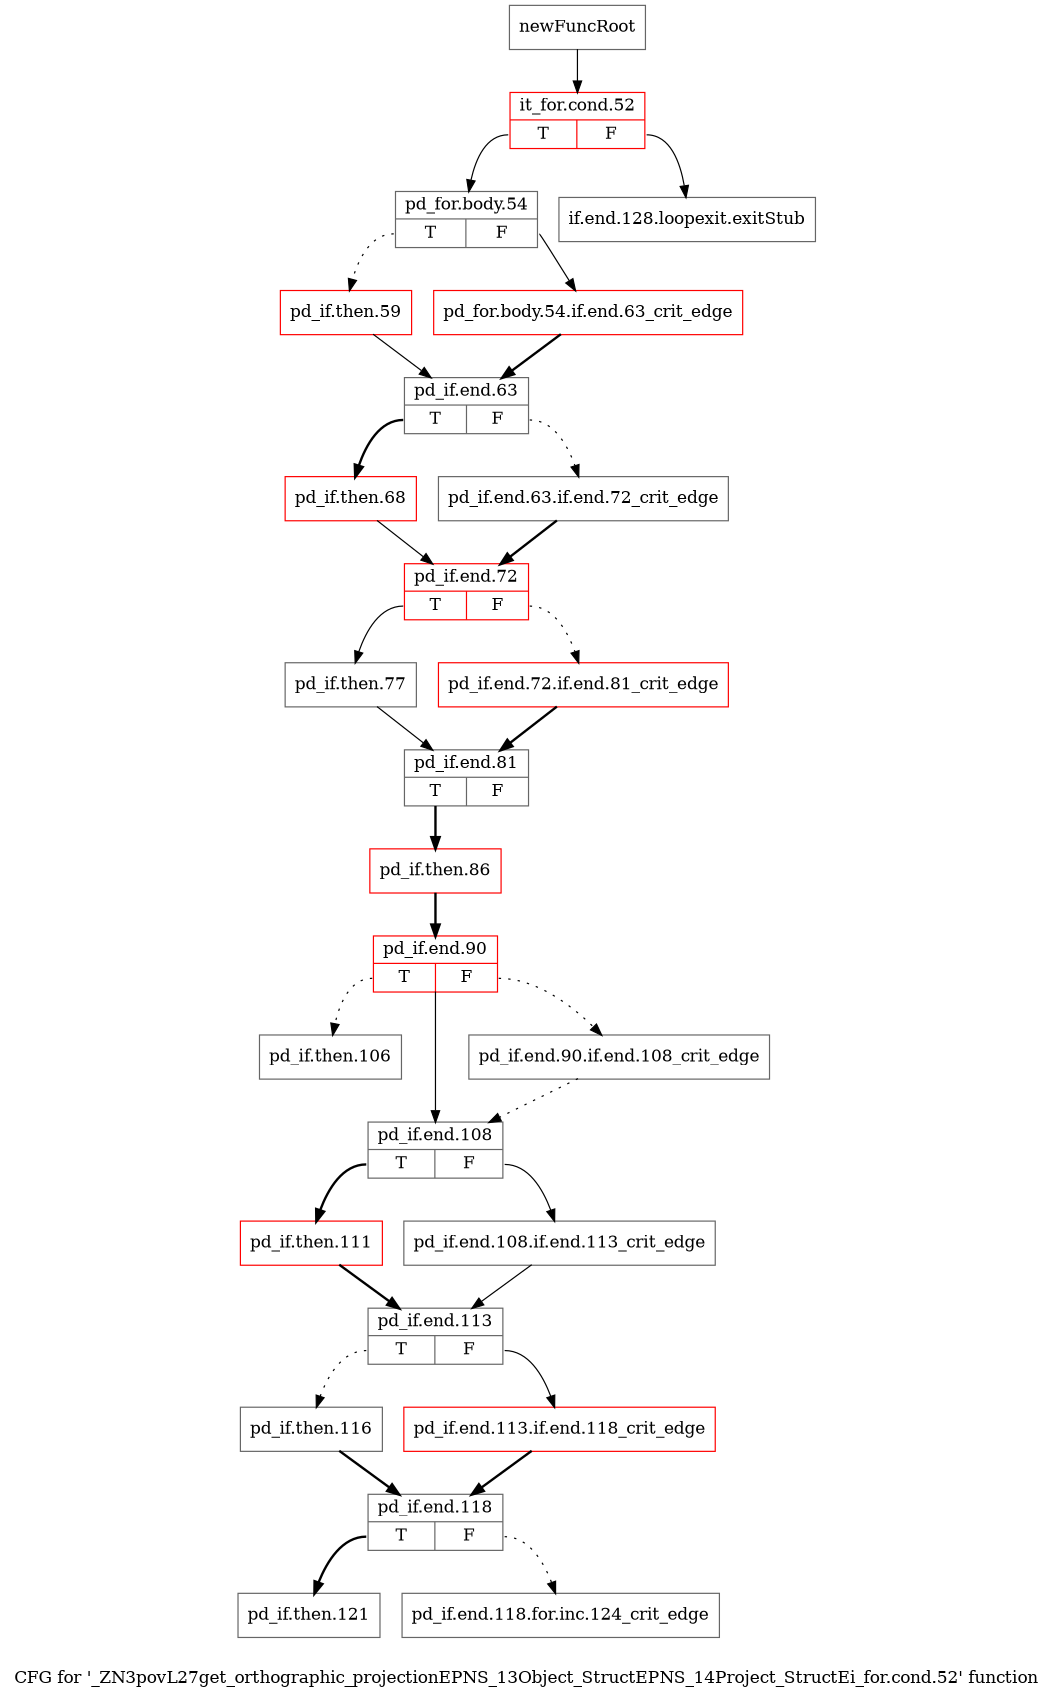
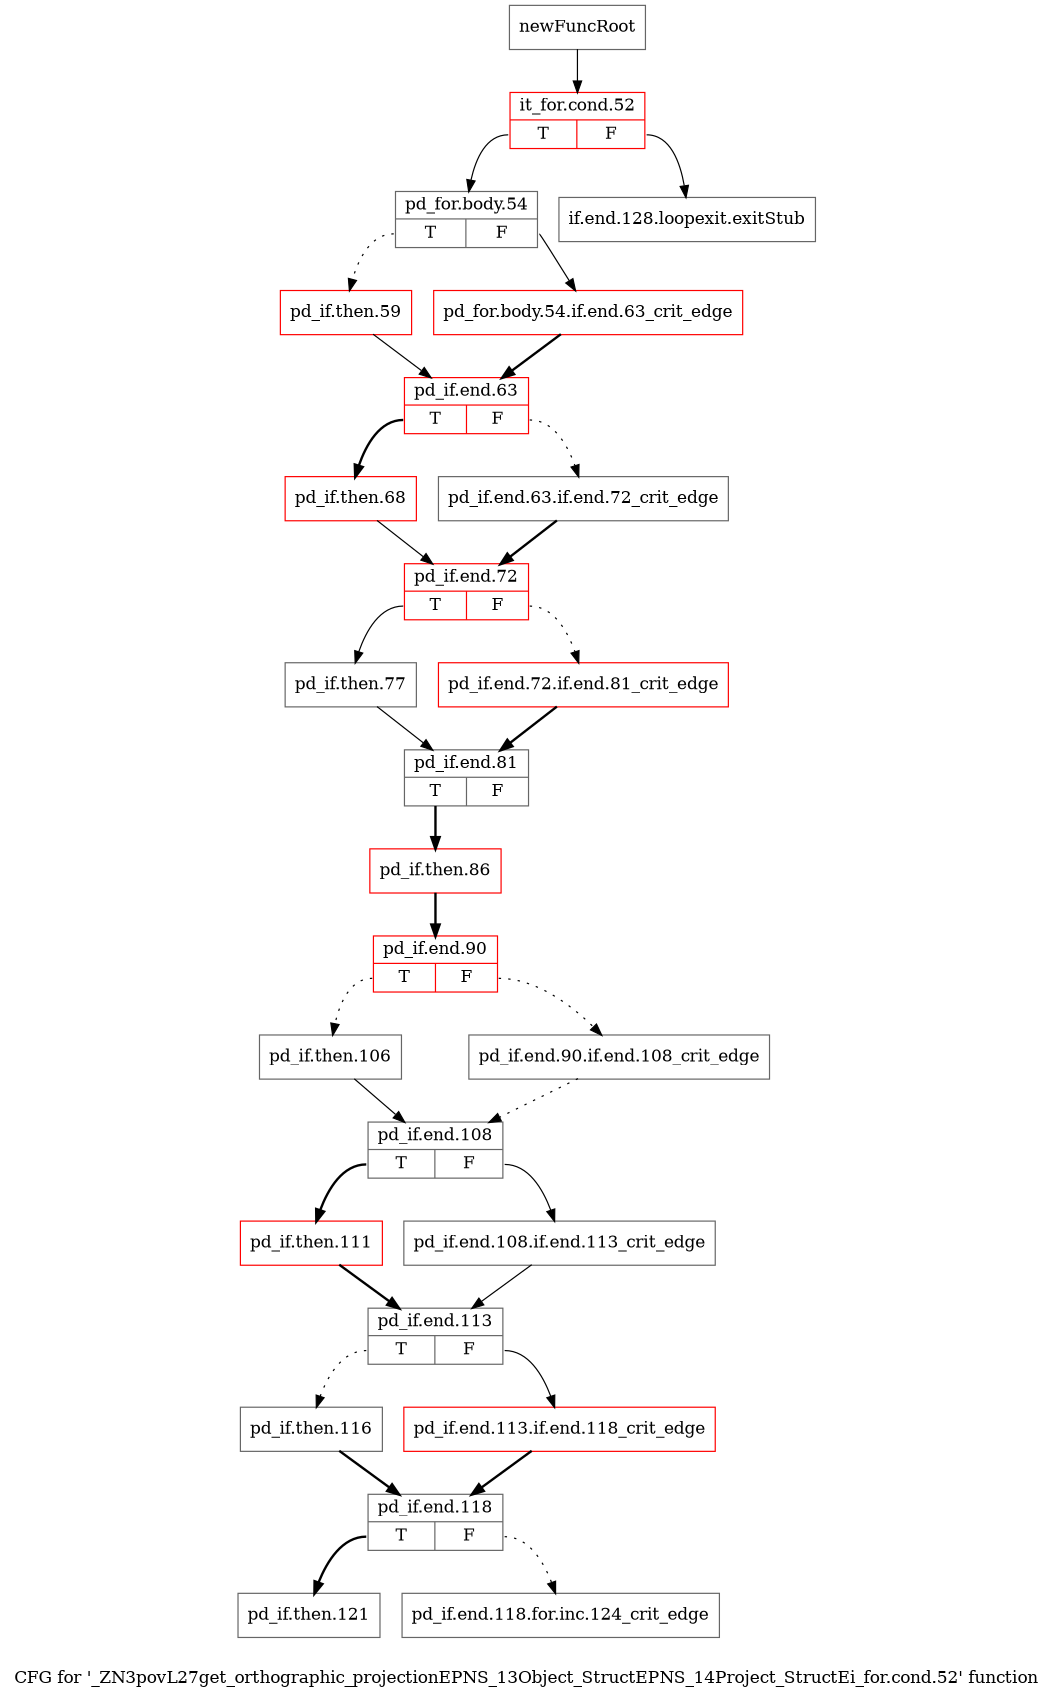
(466, 406) -> (466, 406)
(435, 1051) -> (375, 1097)
